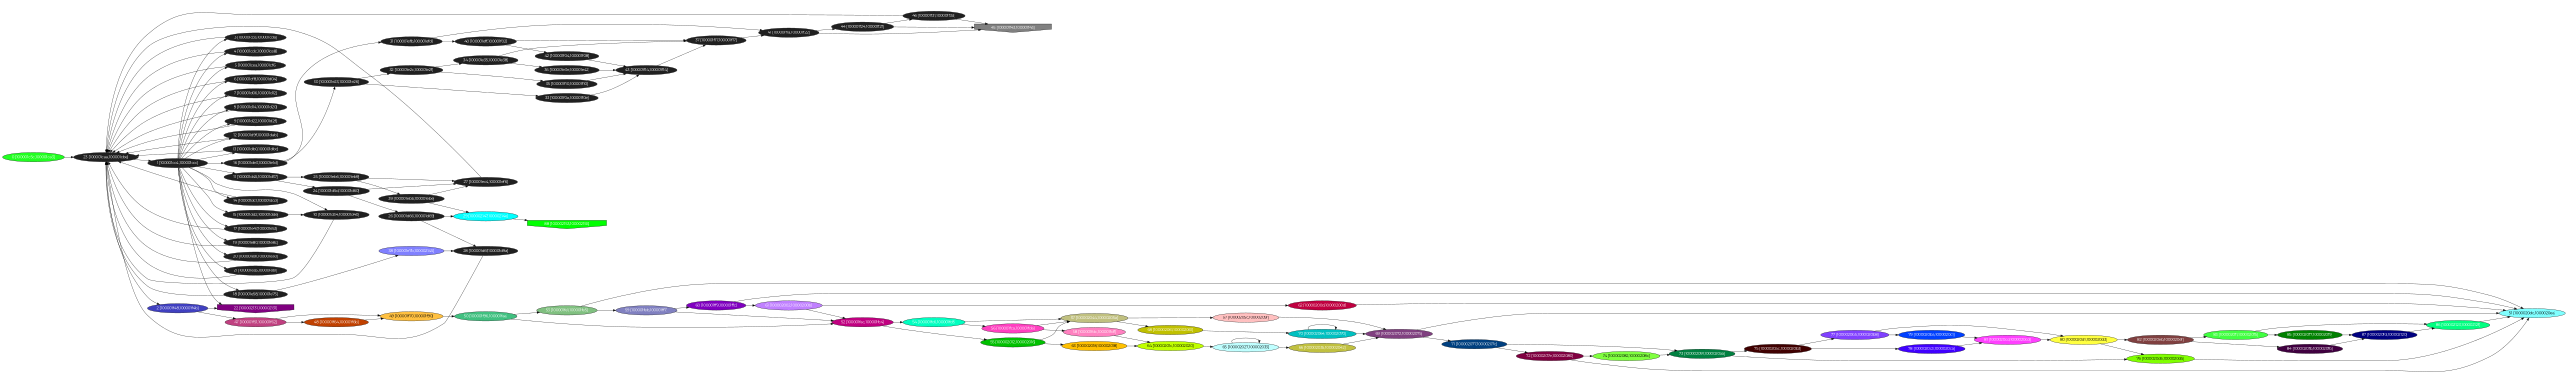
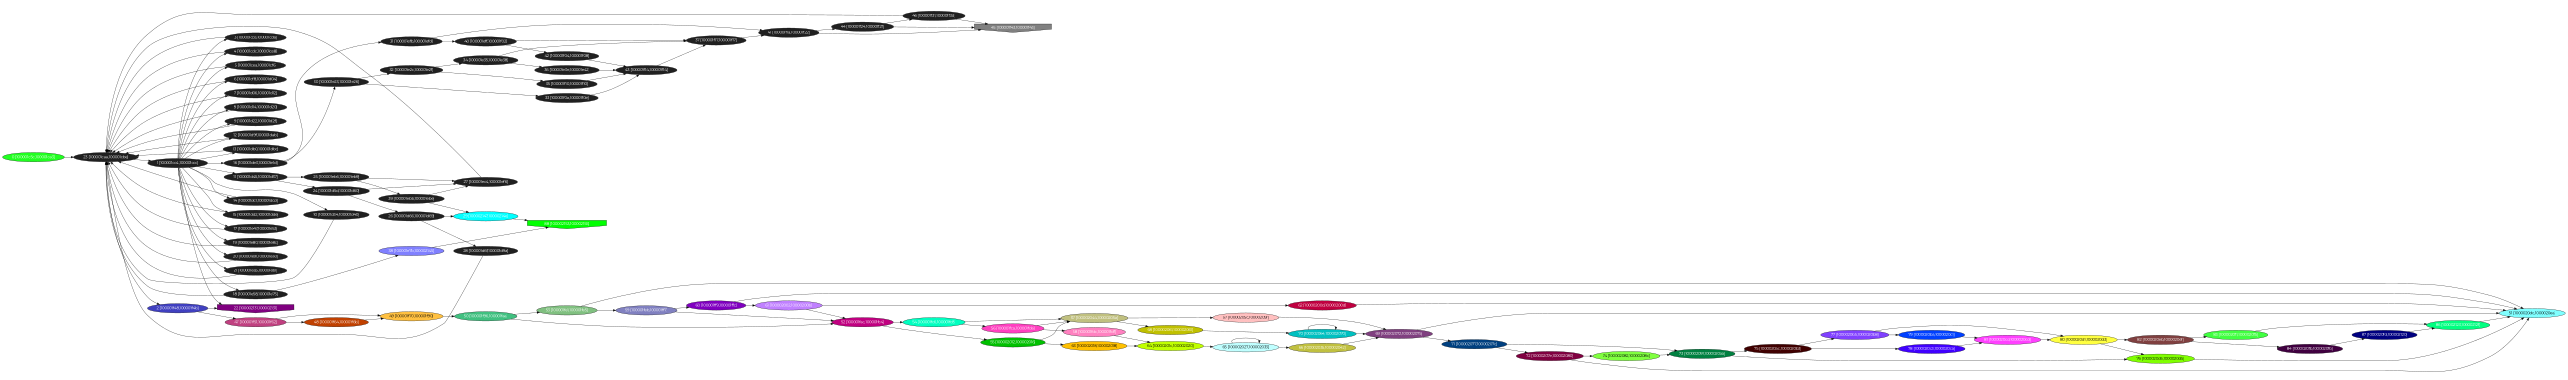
(295, 215) -> (166, 198)
(448, 251) -> (489, 238)
(2310, 335) -> none
